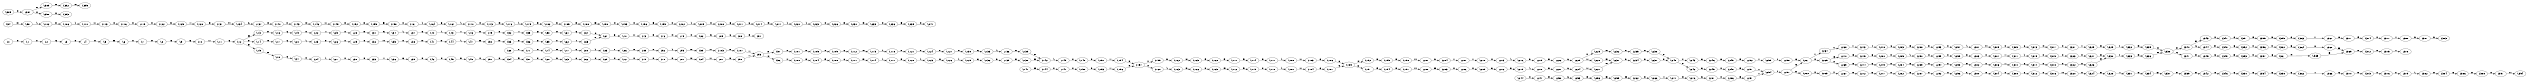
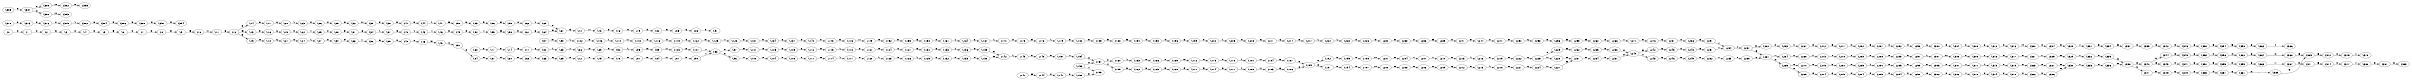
none -> (1470, 41)
(1110, 69) -> (1088, 69)
(2338, 74) -> none
